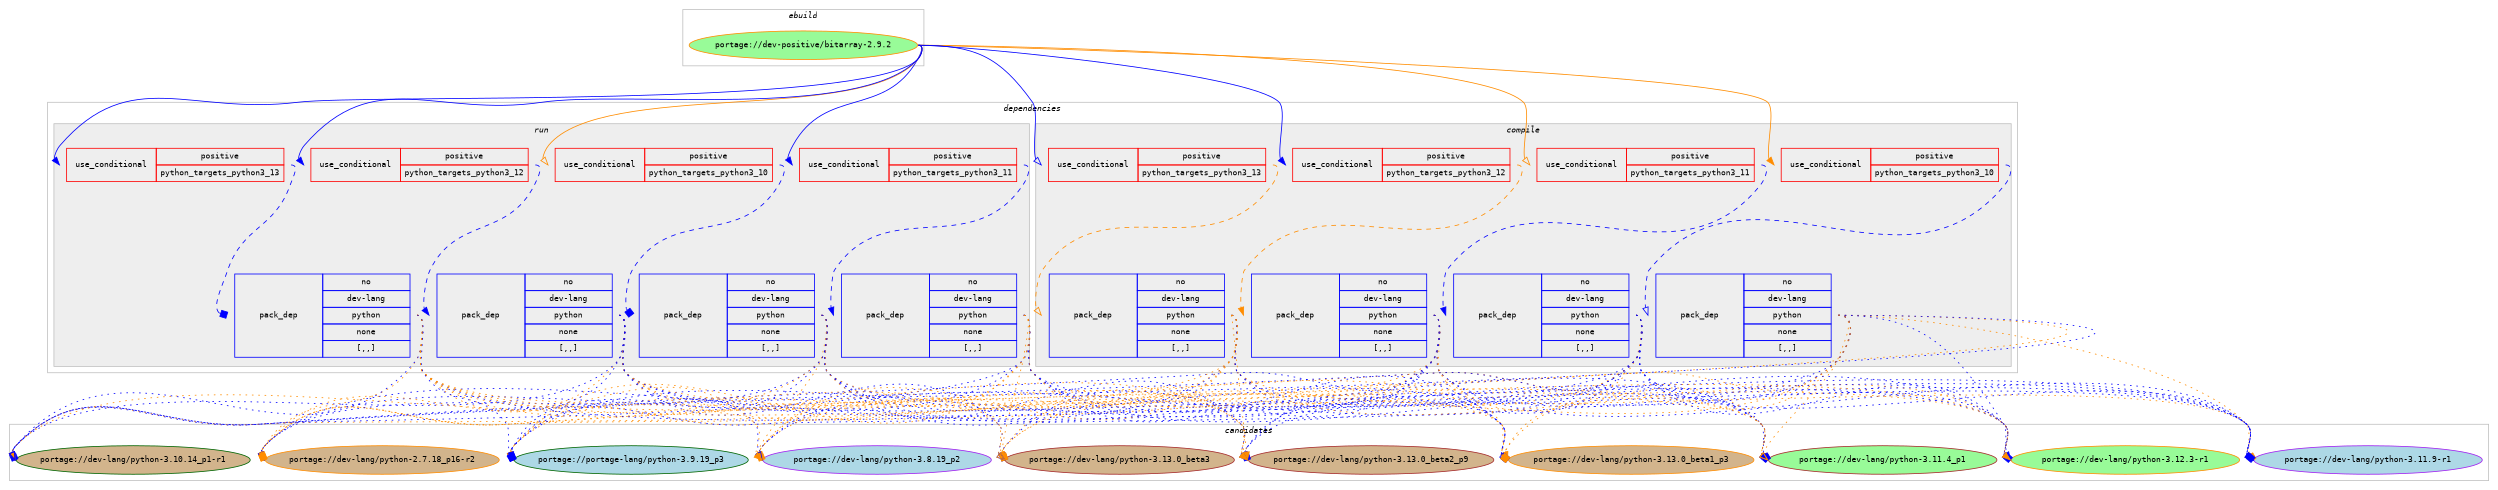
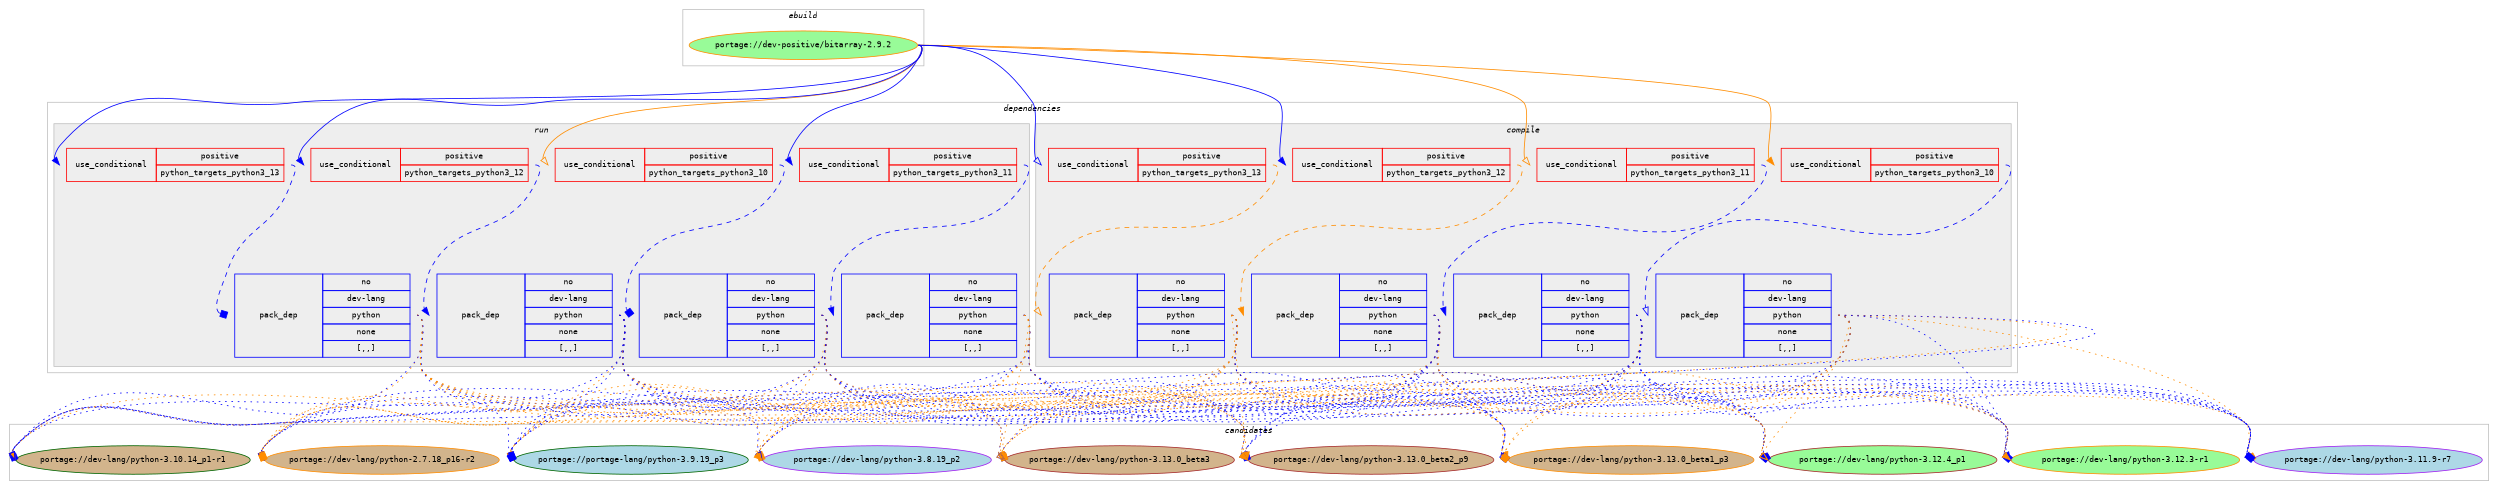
(1883, 460) -> (1883, 460)
(2368, 460) -> (2368, 460)
